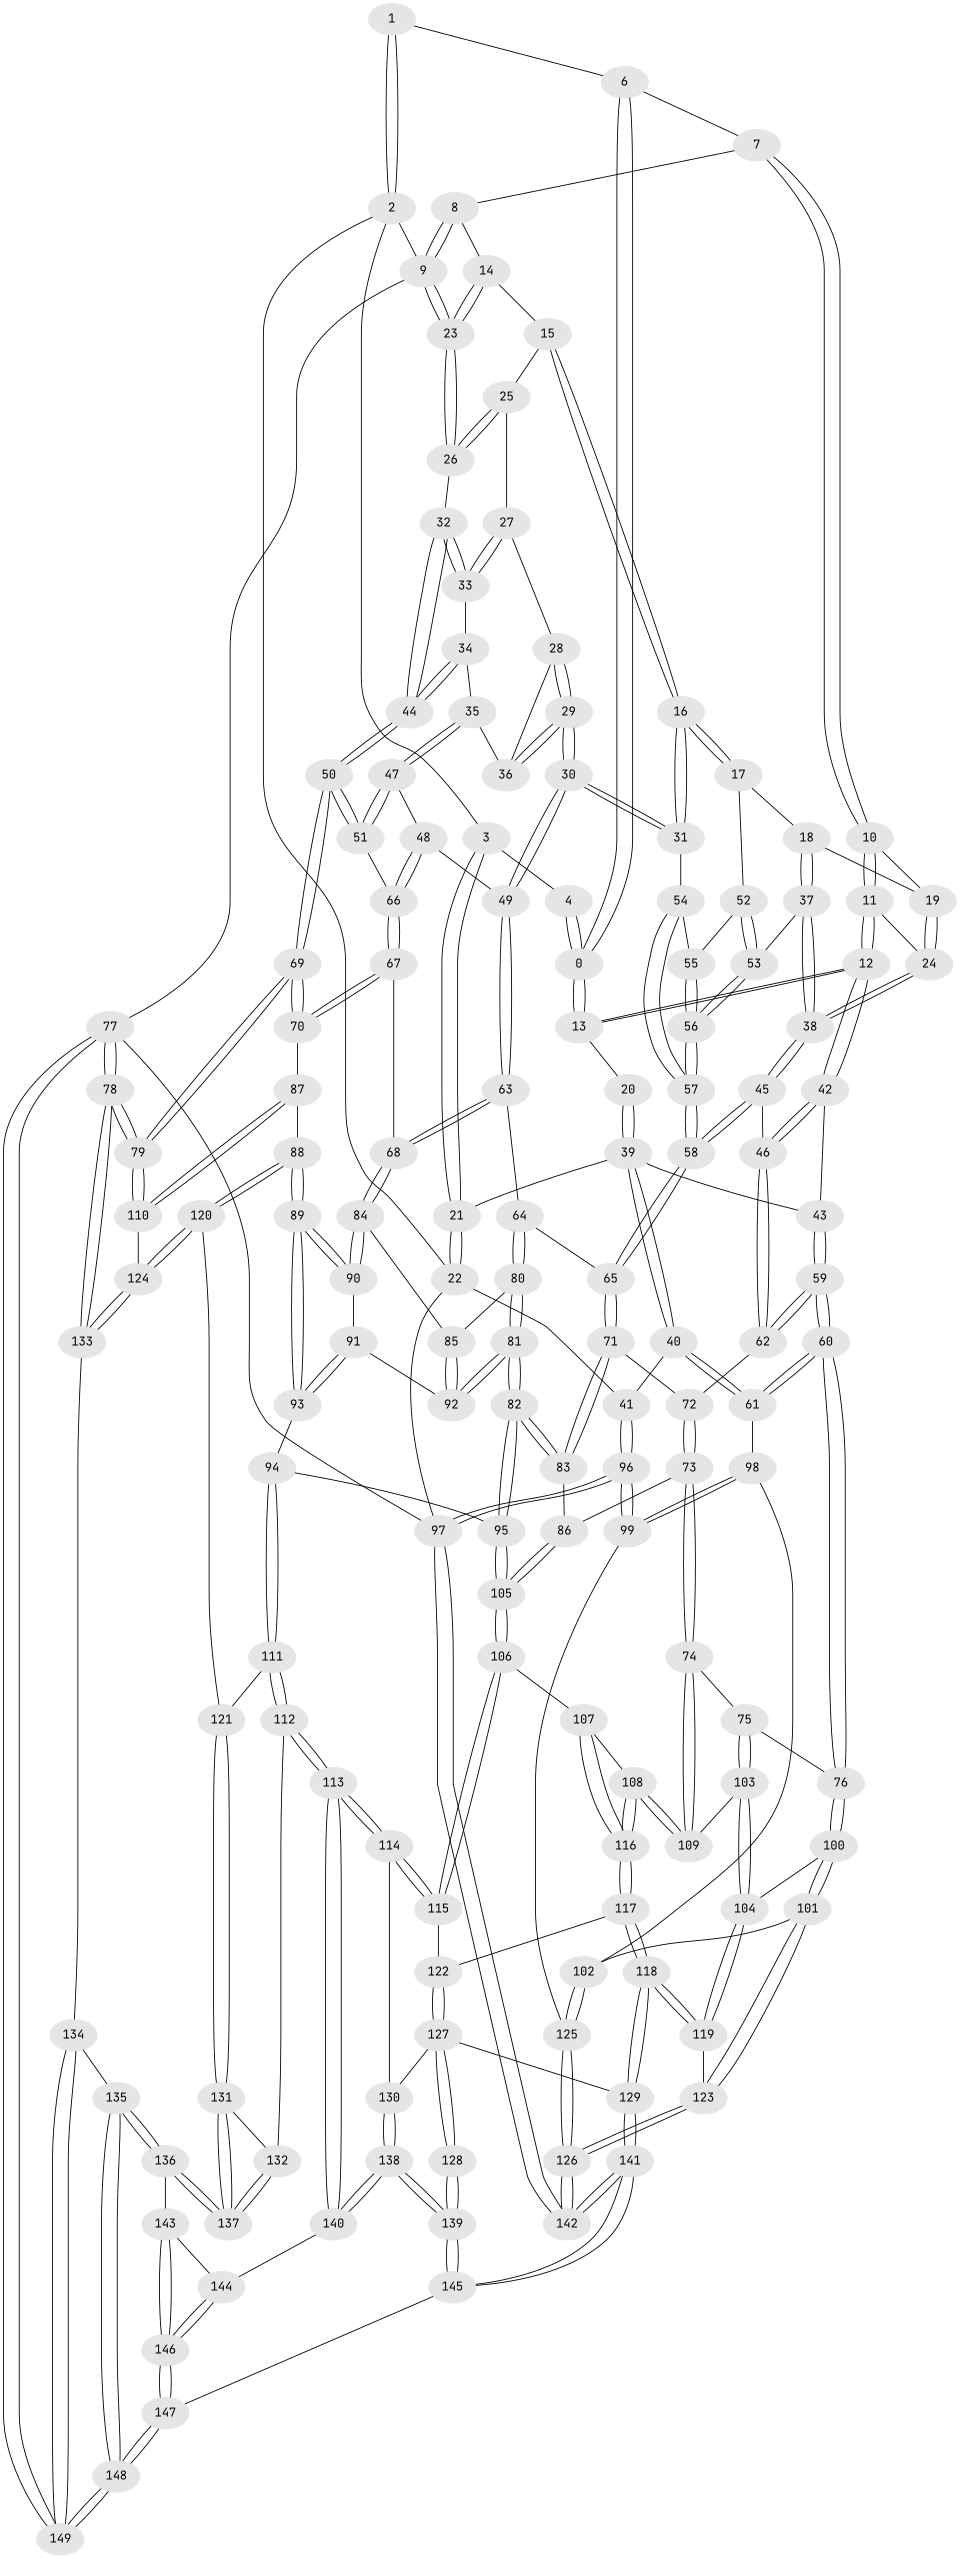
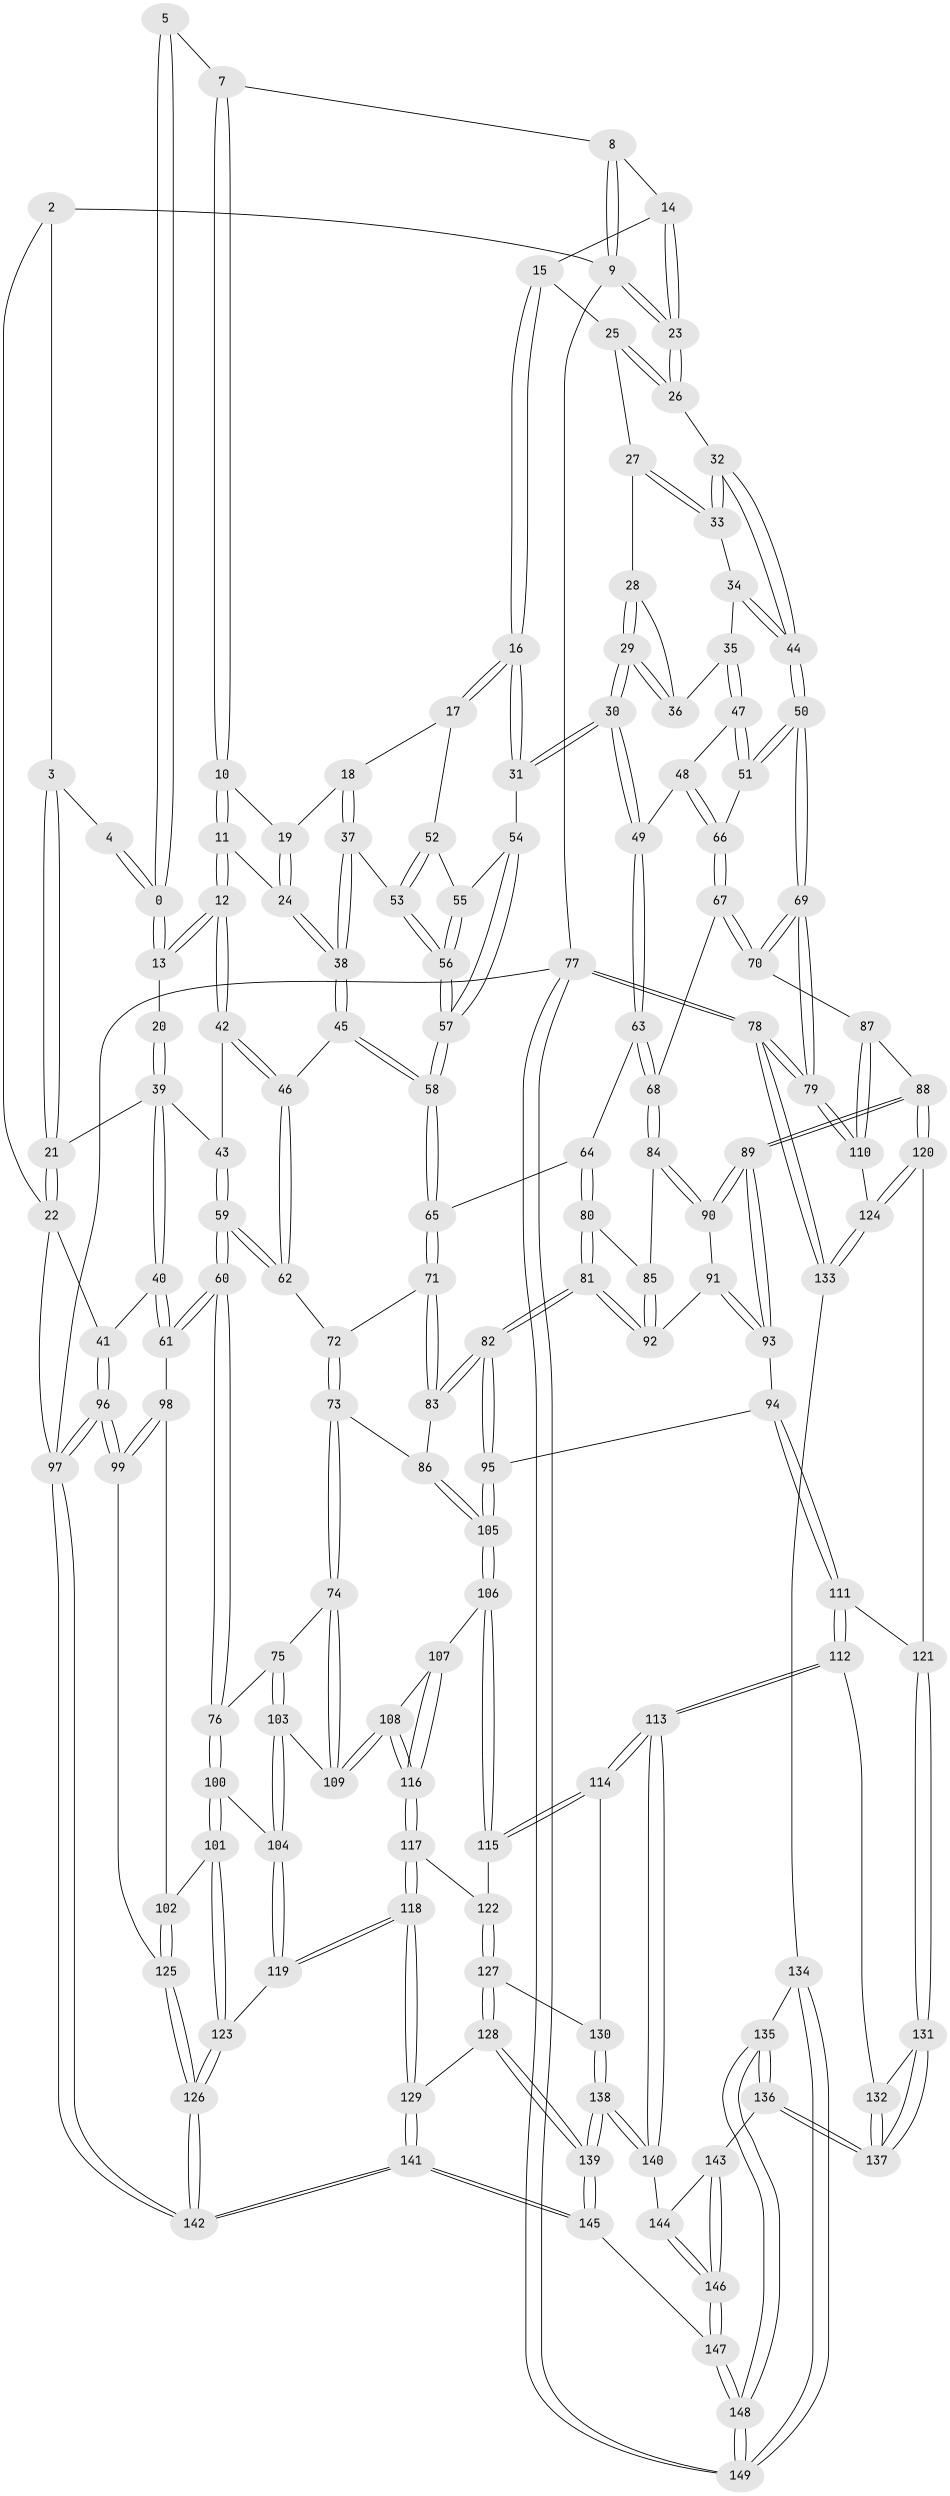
(392, 19) -> none
(625, 82) -> (165, 19)
(534, 2067) -> (450, 2067)
